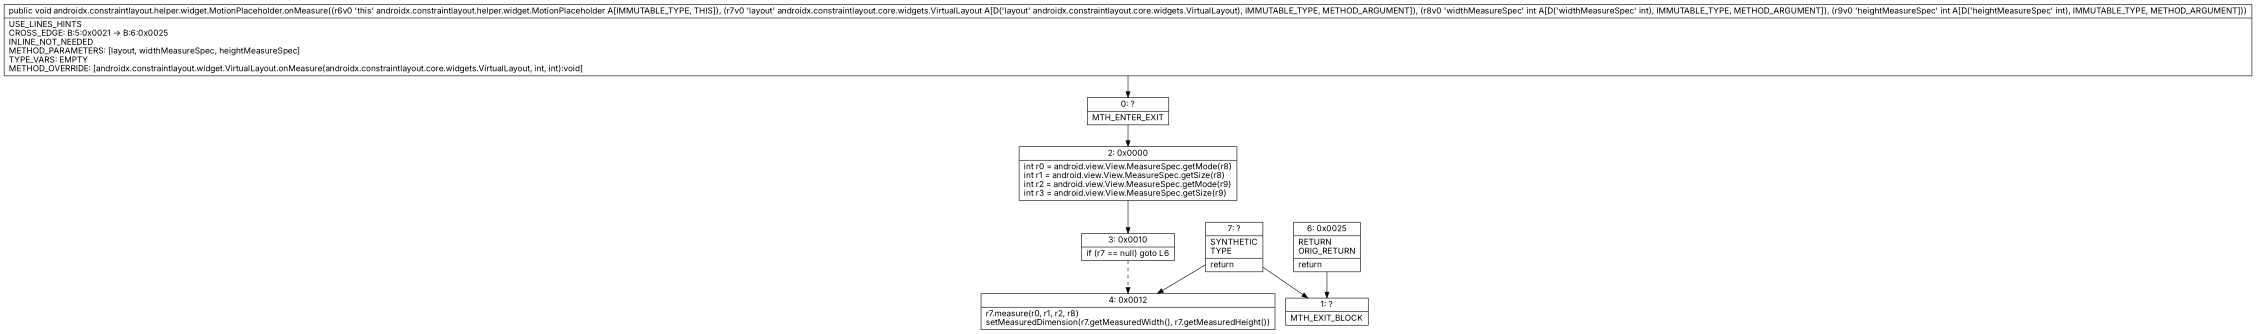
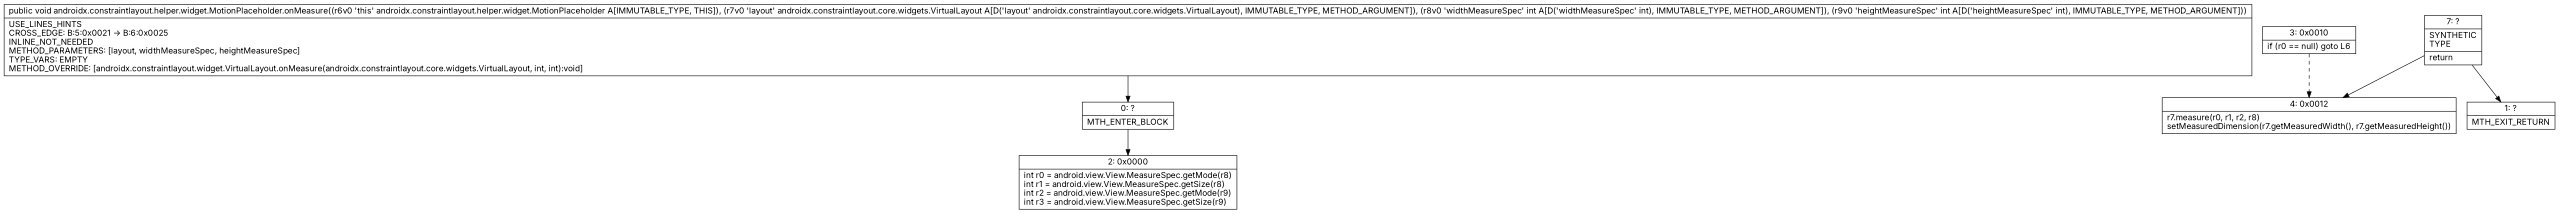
(1128, 118) -> (1128, 122)
(1128, 214) -> none
(1327, 247) -> none
(1128, 254) -> (2309, 47)
(1327, 318) -> (2511, 122)
